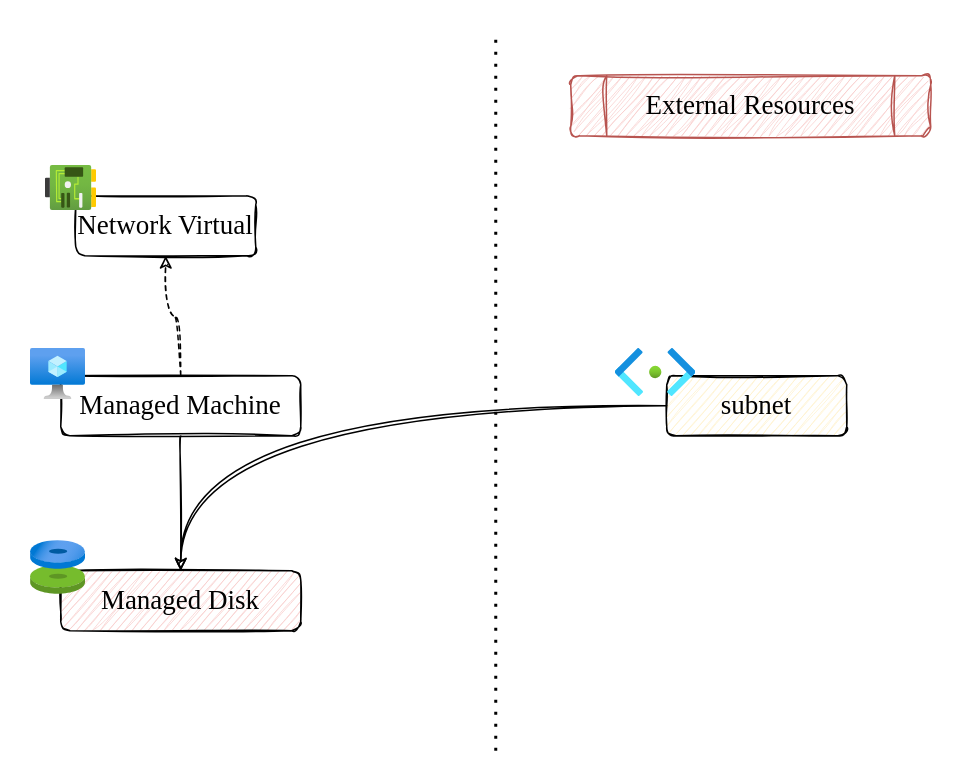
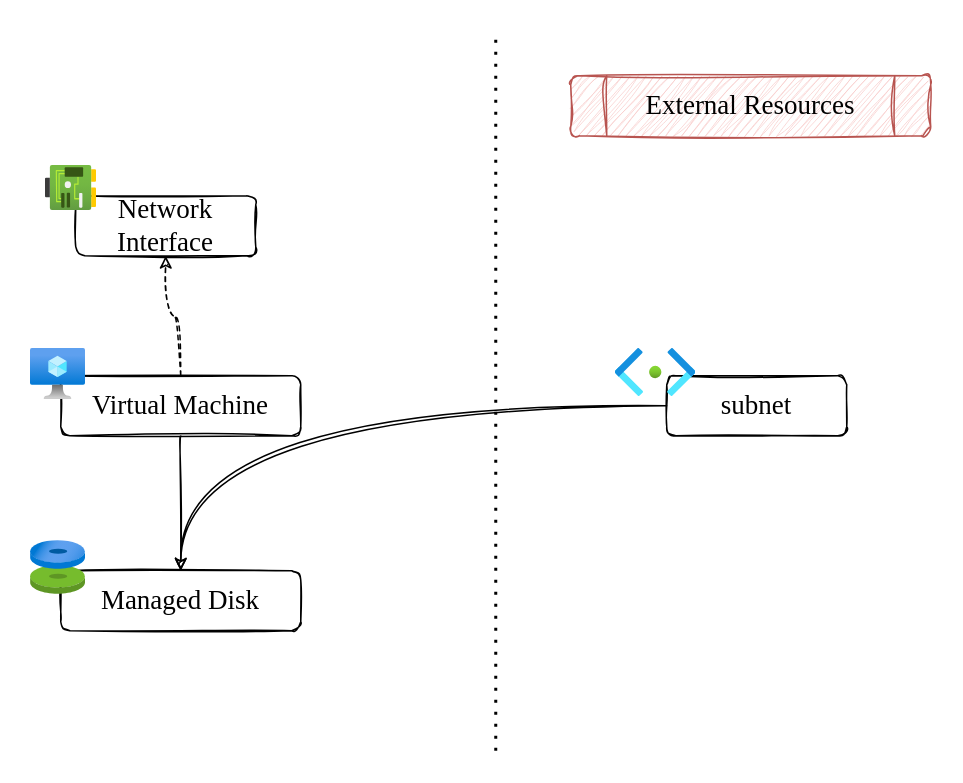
(166, 226) -> (166, 226)
(181, 406) -> (181, 406)
(757, 406) -> (757, 406)
(181, 601) -> (181, 601)
